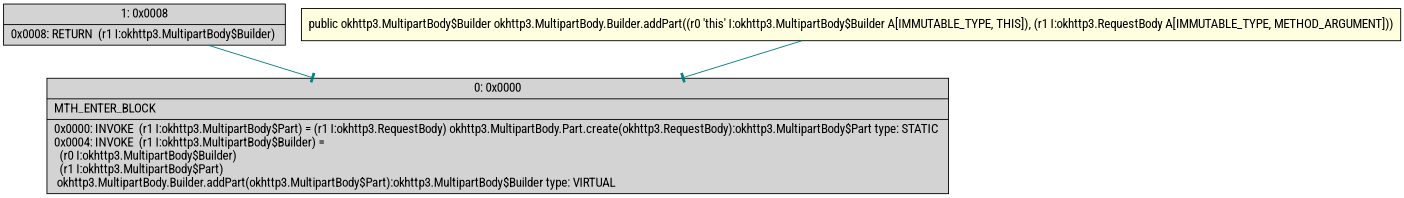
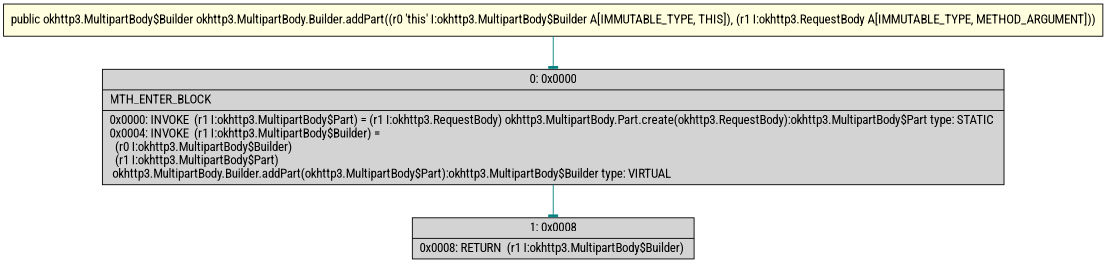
(259, 61) -> (553, 199)
